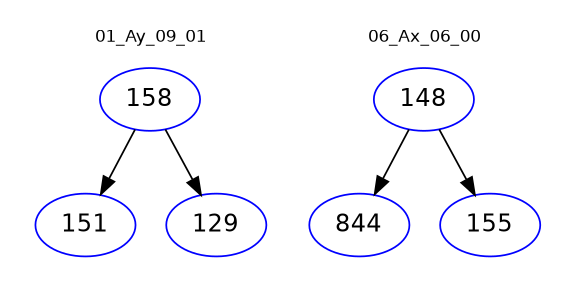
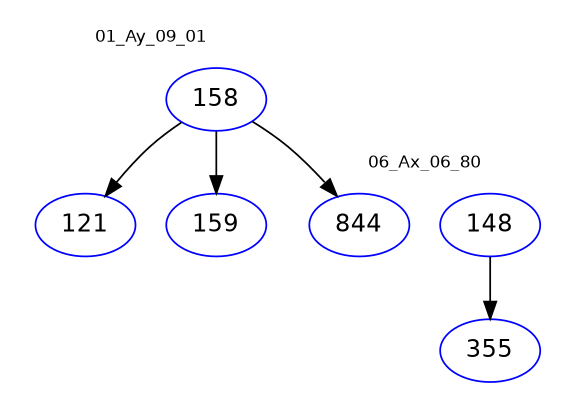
(425, 38) -> (425, 163)
(396, 154) -> (307, 164)
(85, 225) -> (85, 225)
(216, 225) -> (216, 225)
(490, 225) -> (490, 351)
